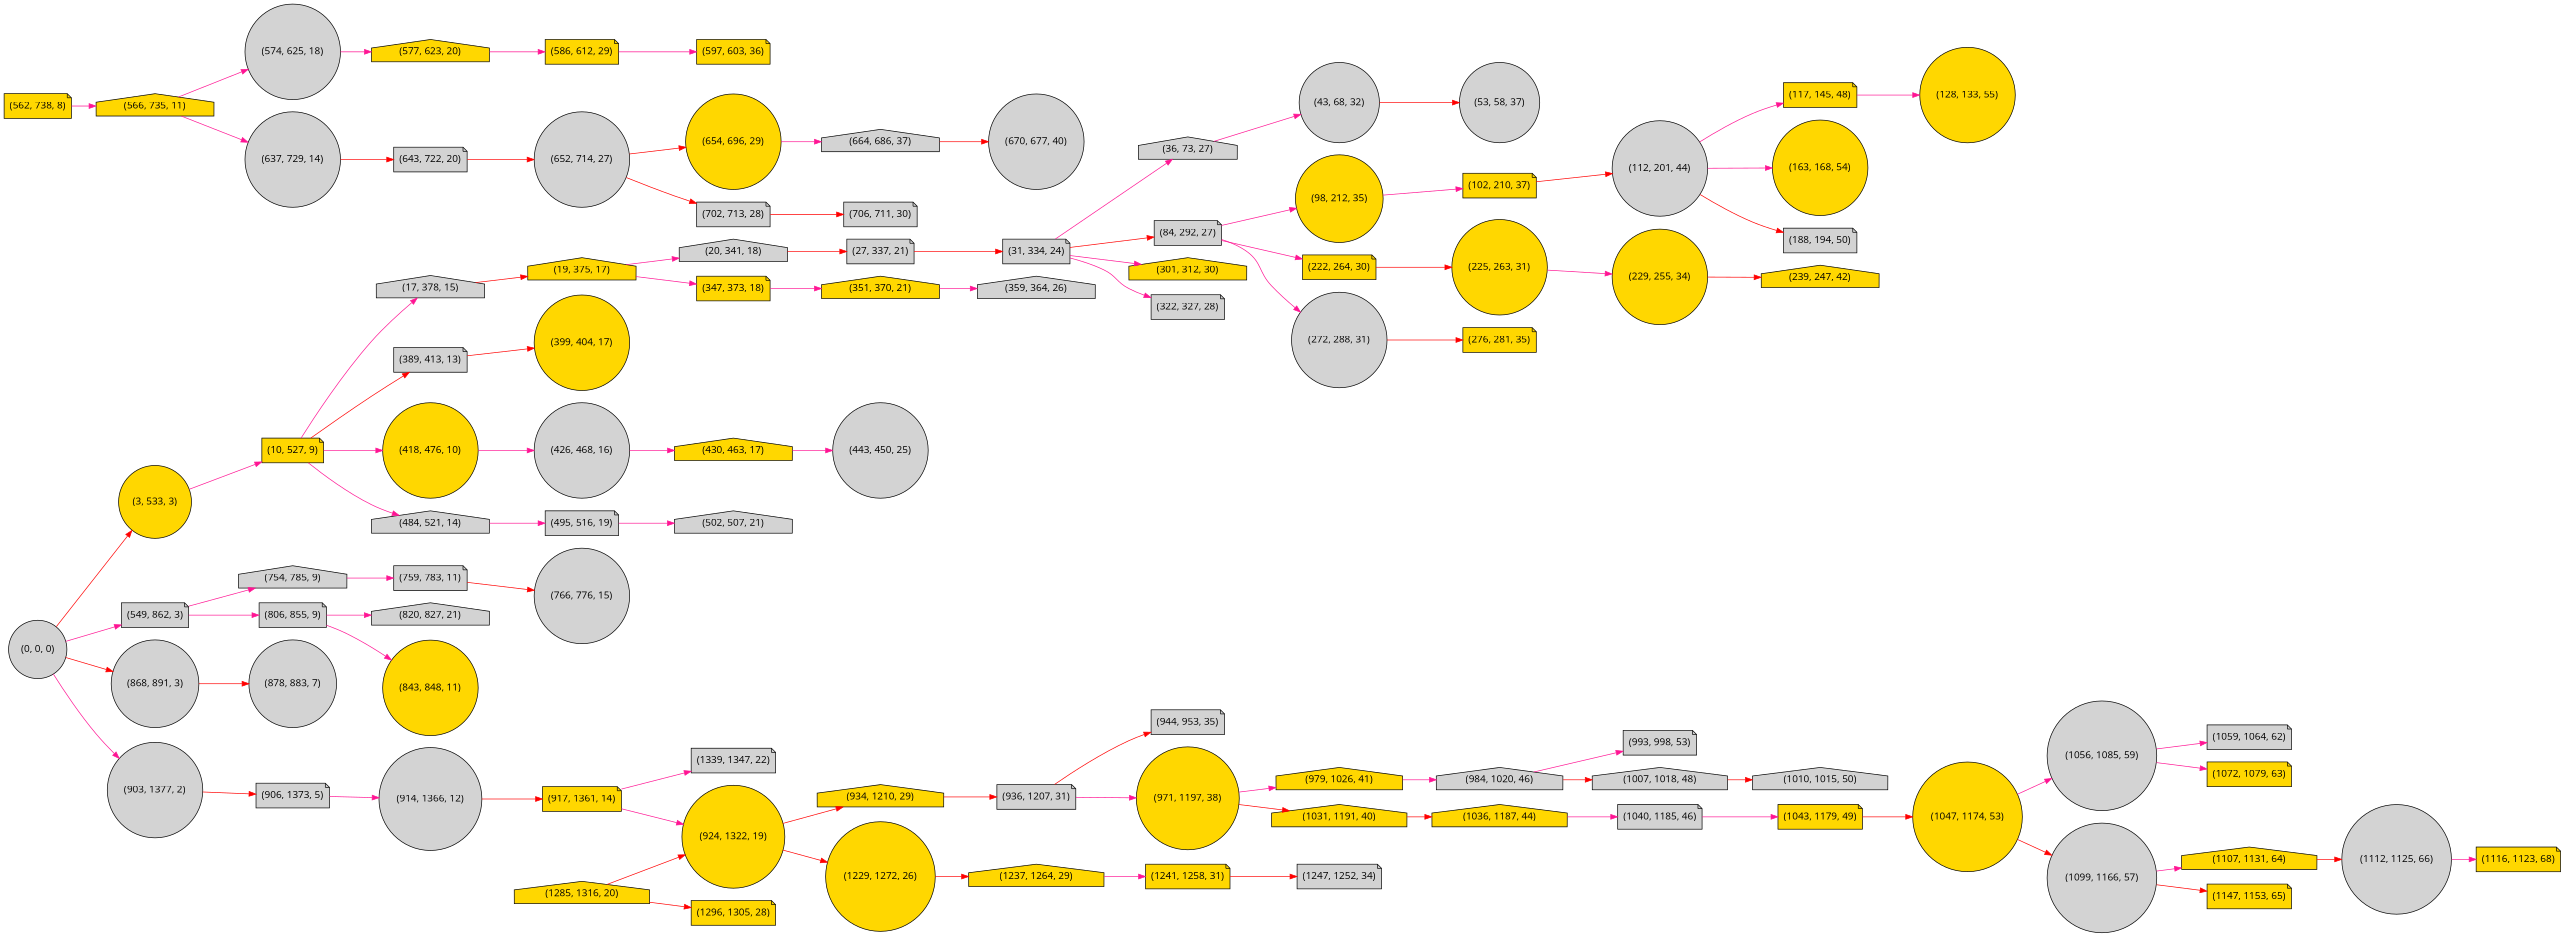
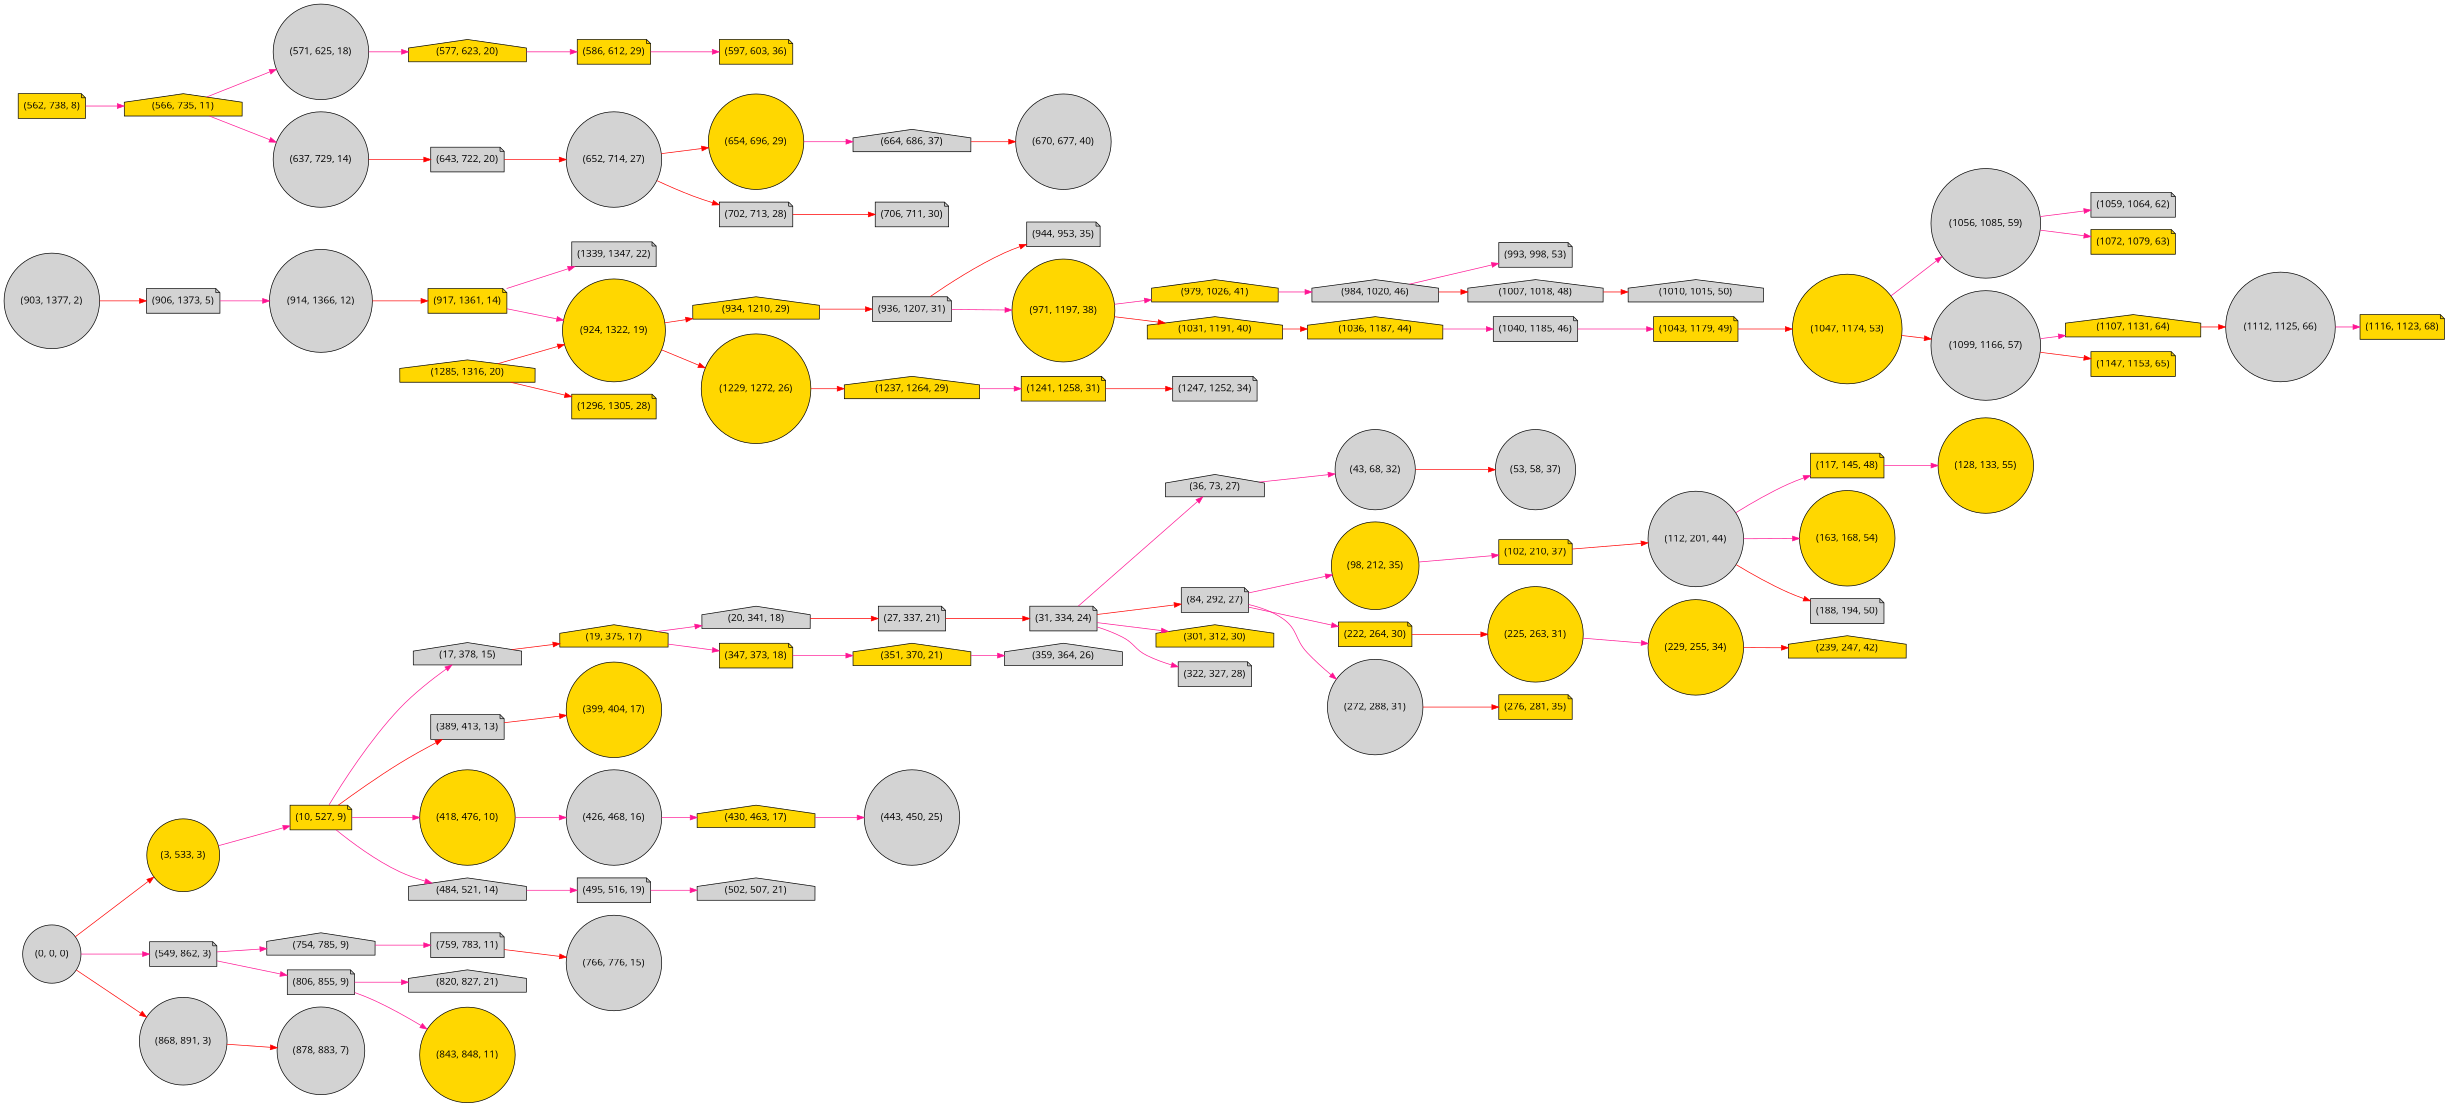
(293, 52) -> (321, 52)
(82, 715) -> none
